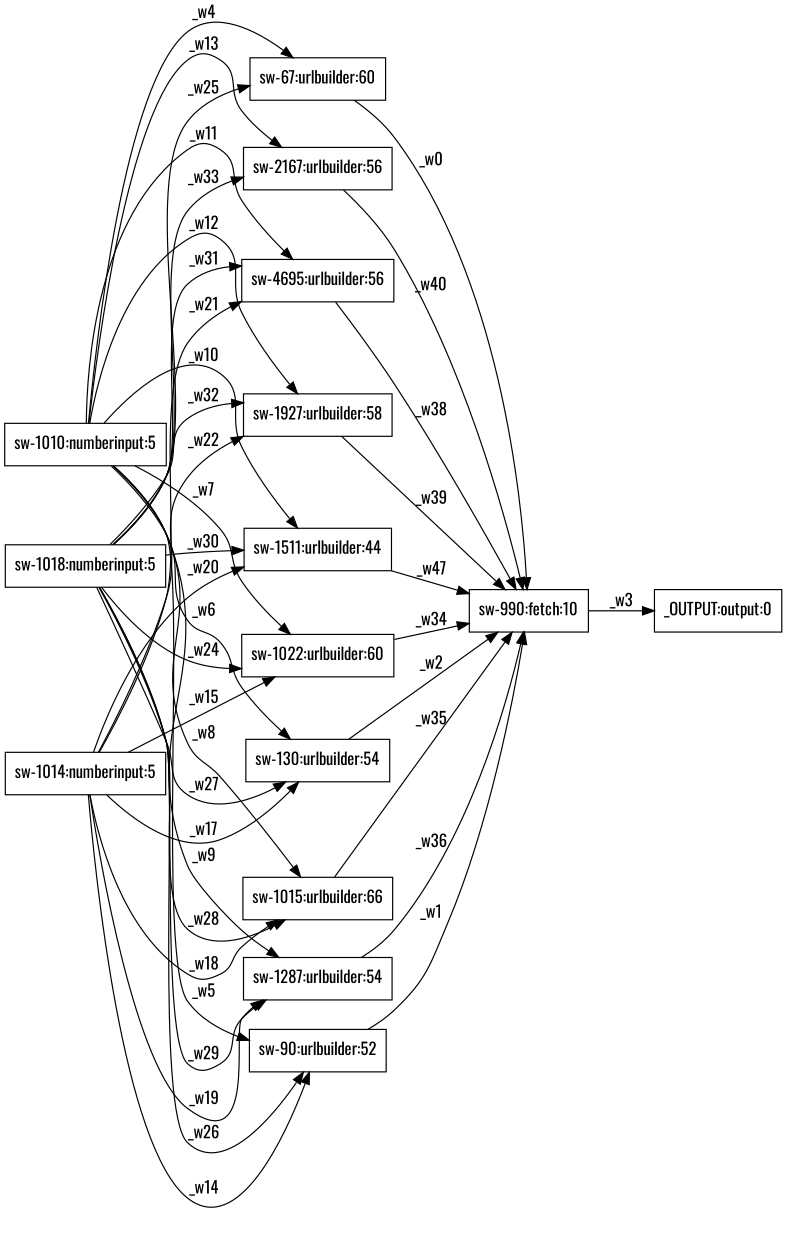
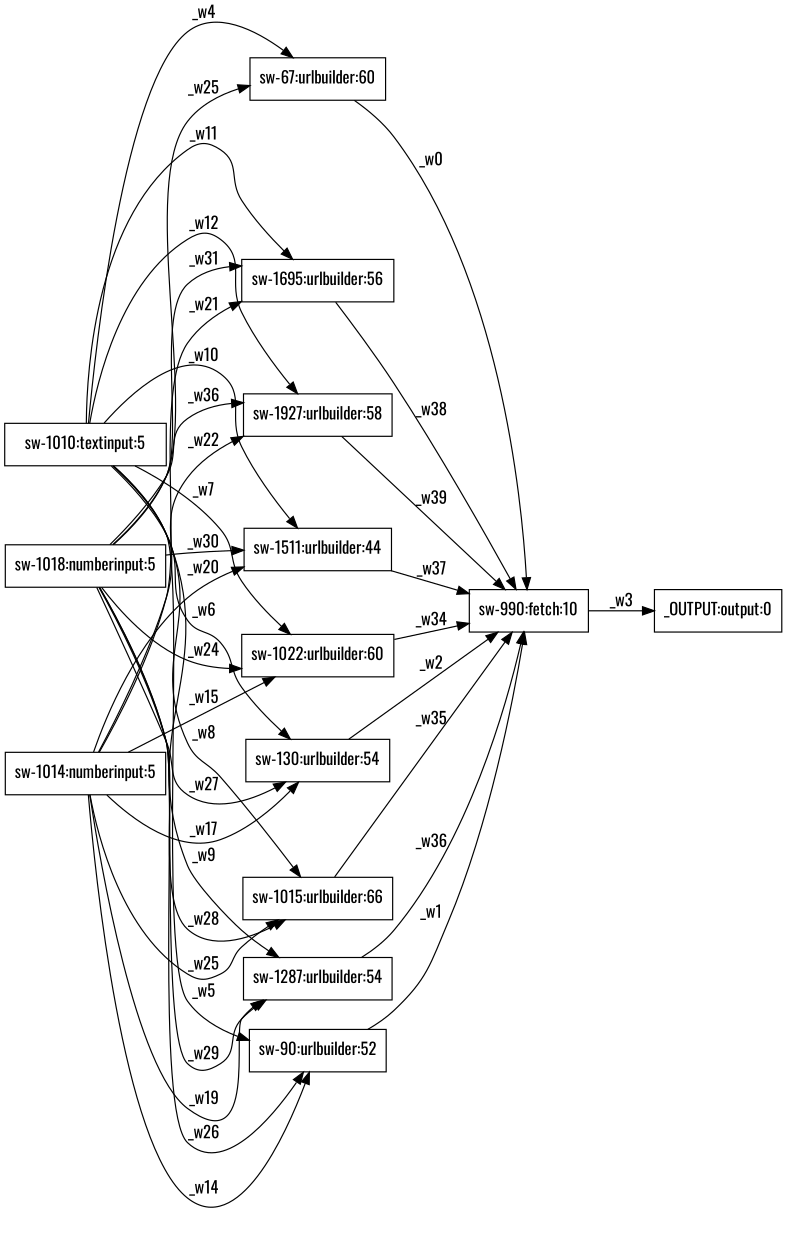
(318, 169) -> none
(318, 281) -> (318, 281)
(204, 397) -> (204, 397)
(85, 445) -> (85, 445)
(432, 570) -> (432, 570)
(204, 965) -> (204, 965)
